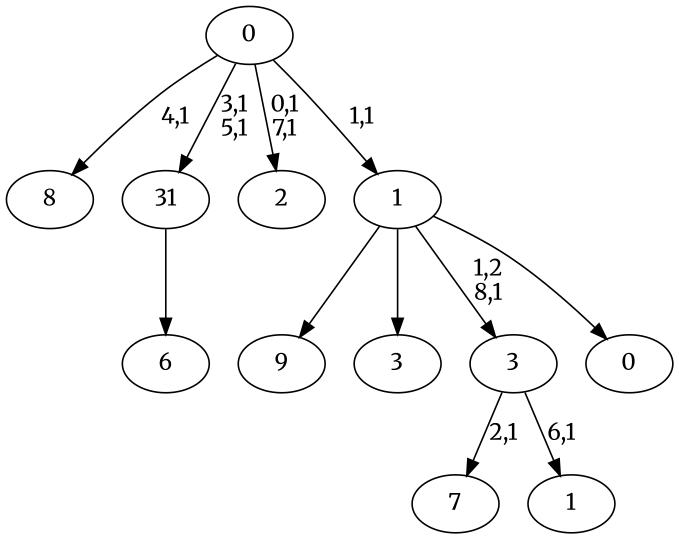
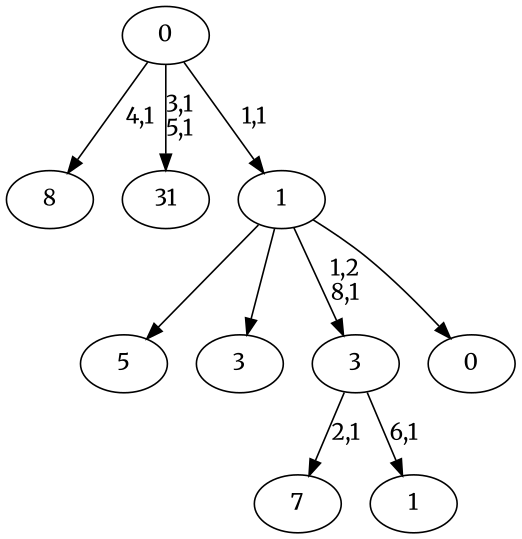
(282, 200) -> none
(166, 364) -> none
(282, 364) -> (124, 364)
